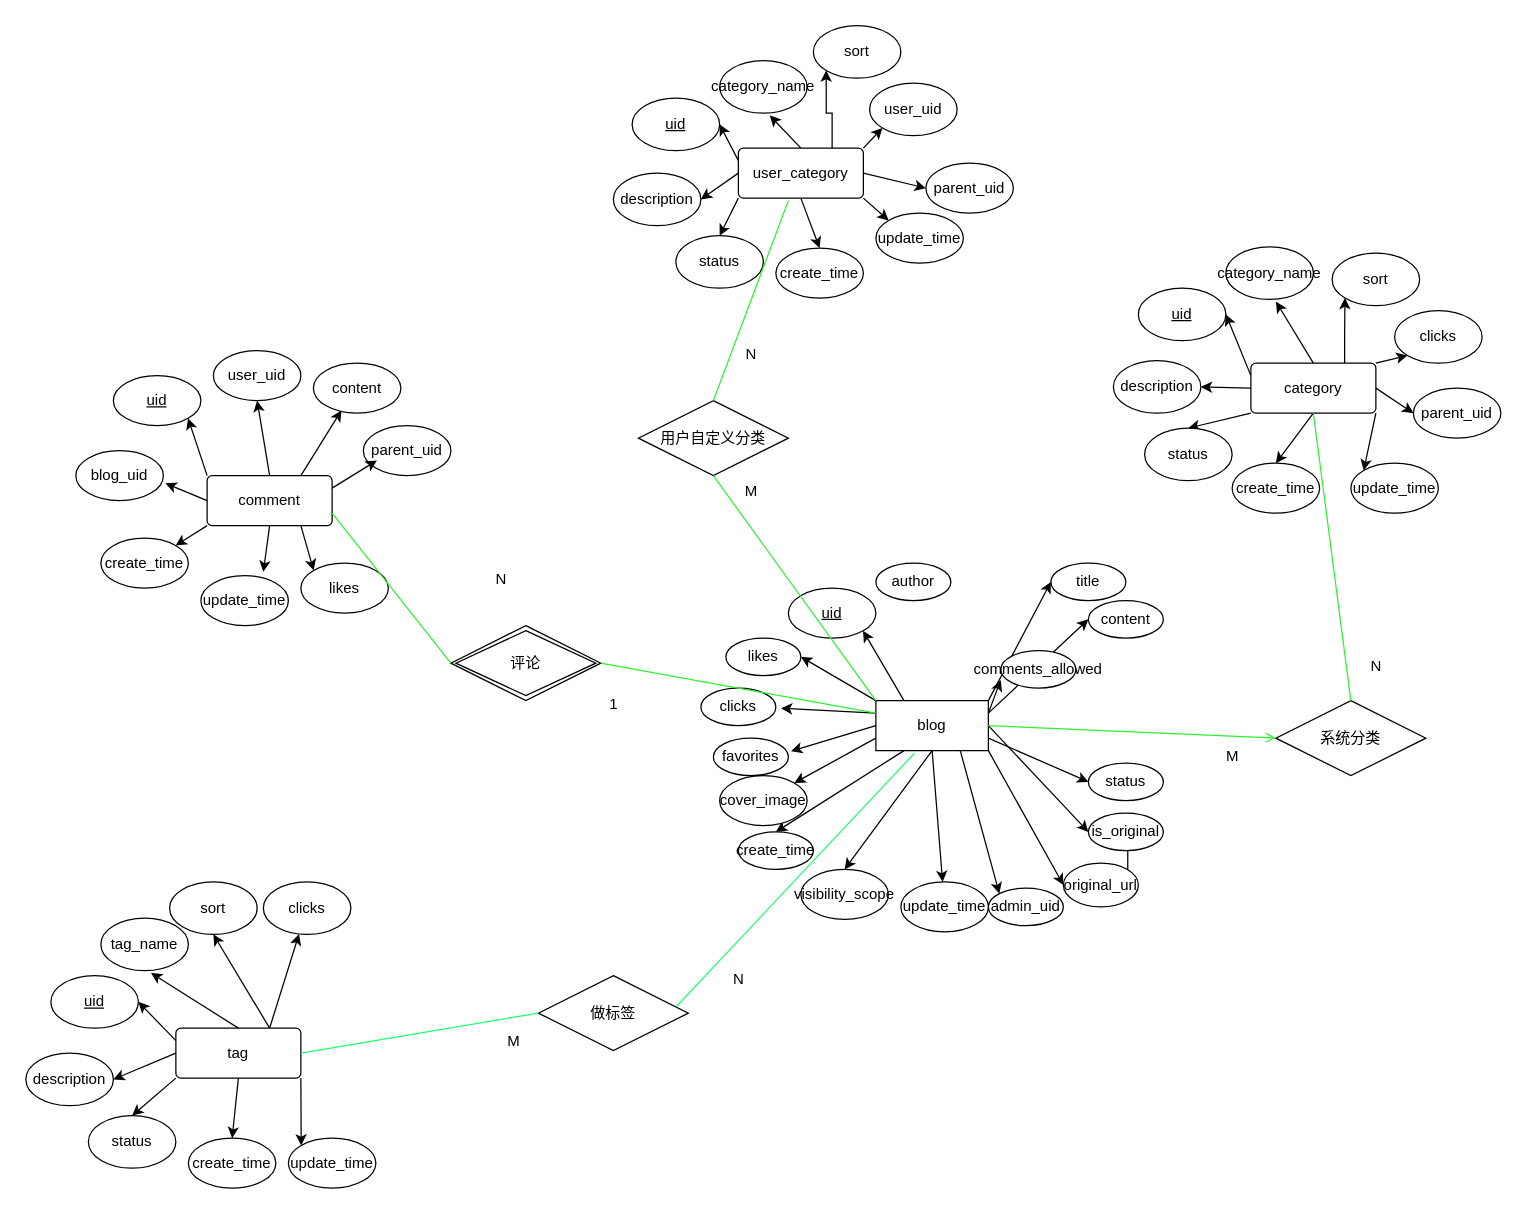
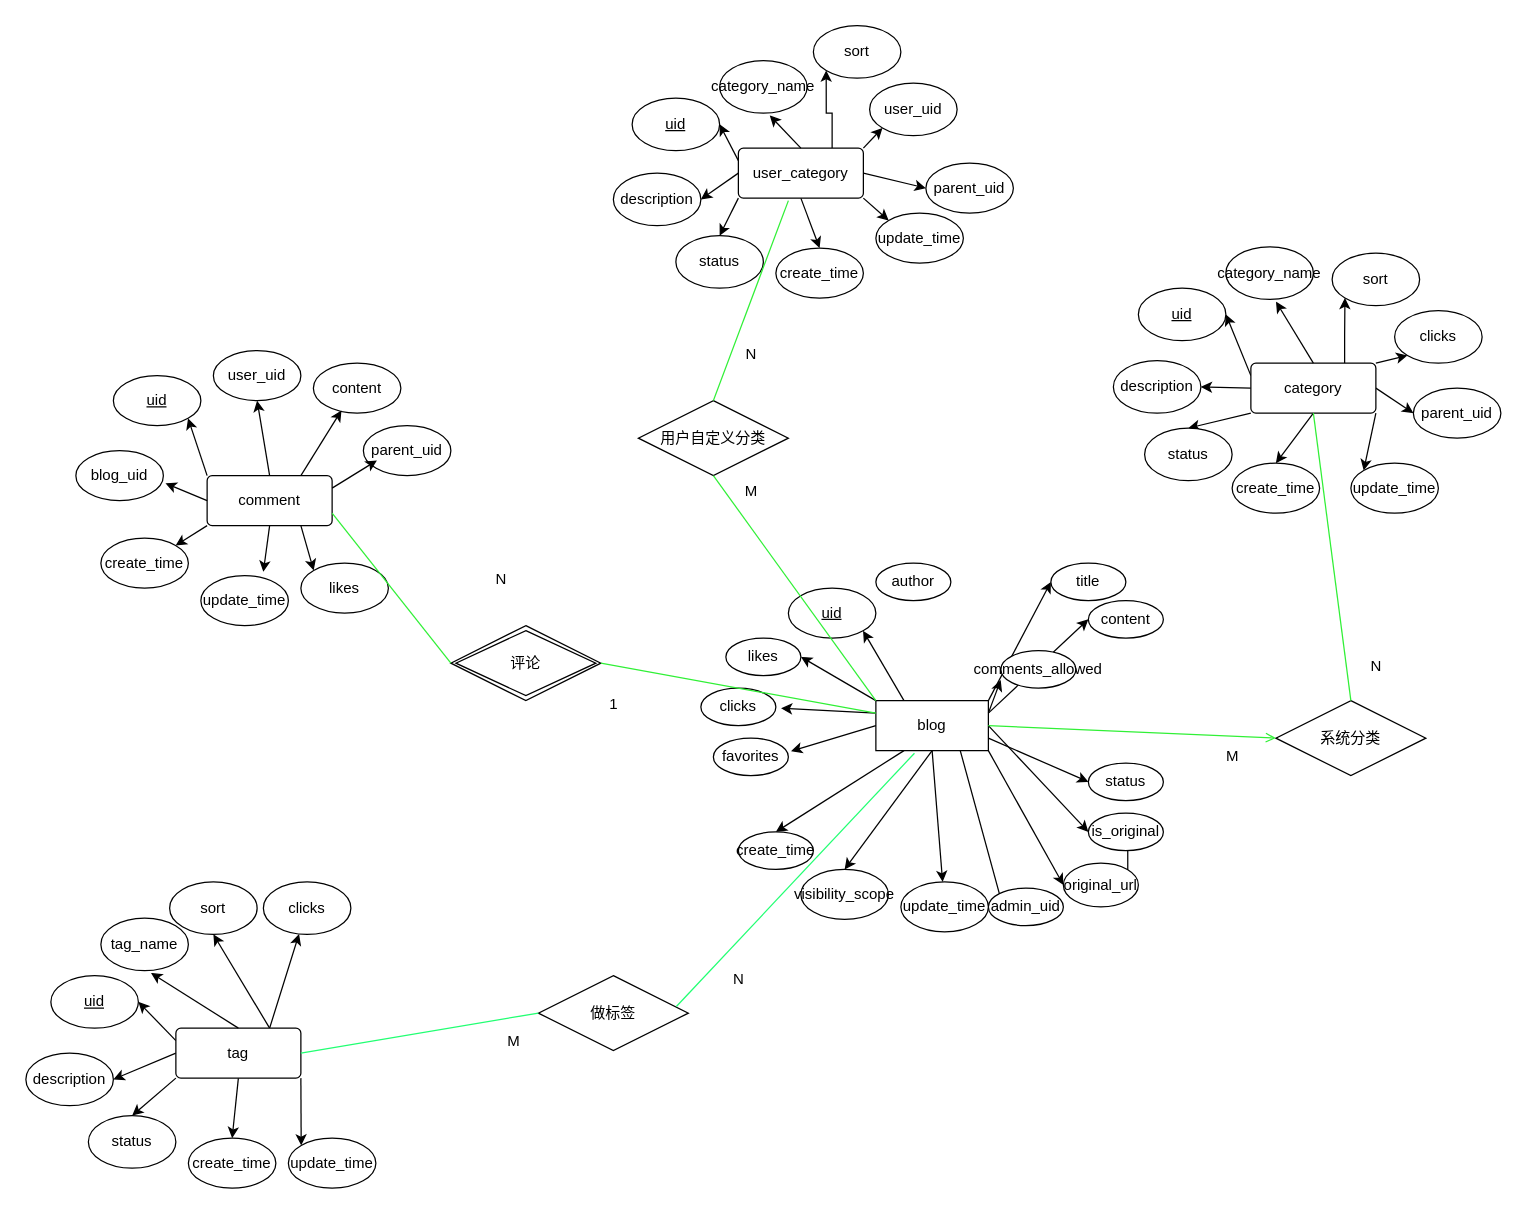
(839, 758) -> none
(763, 801) -> none
(996, 884) -> (997, 887)
